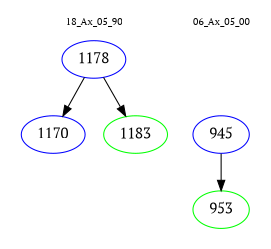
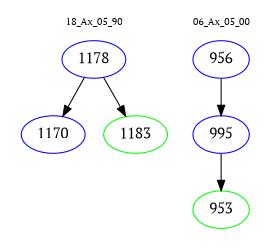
none -> (221, 59)
(221, 135) -> (221, 135)
